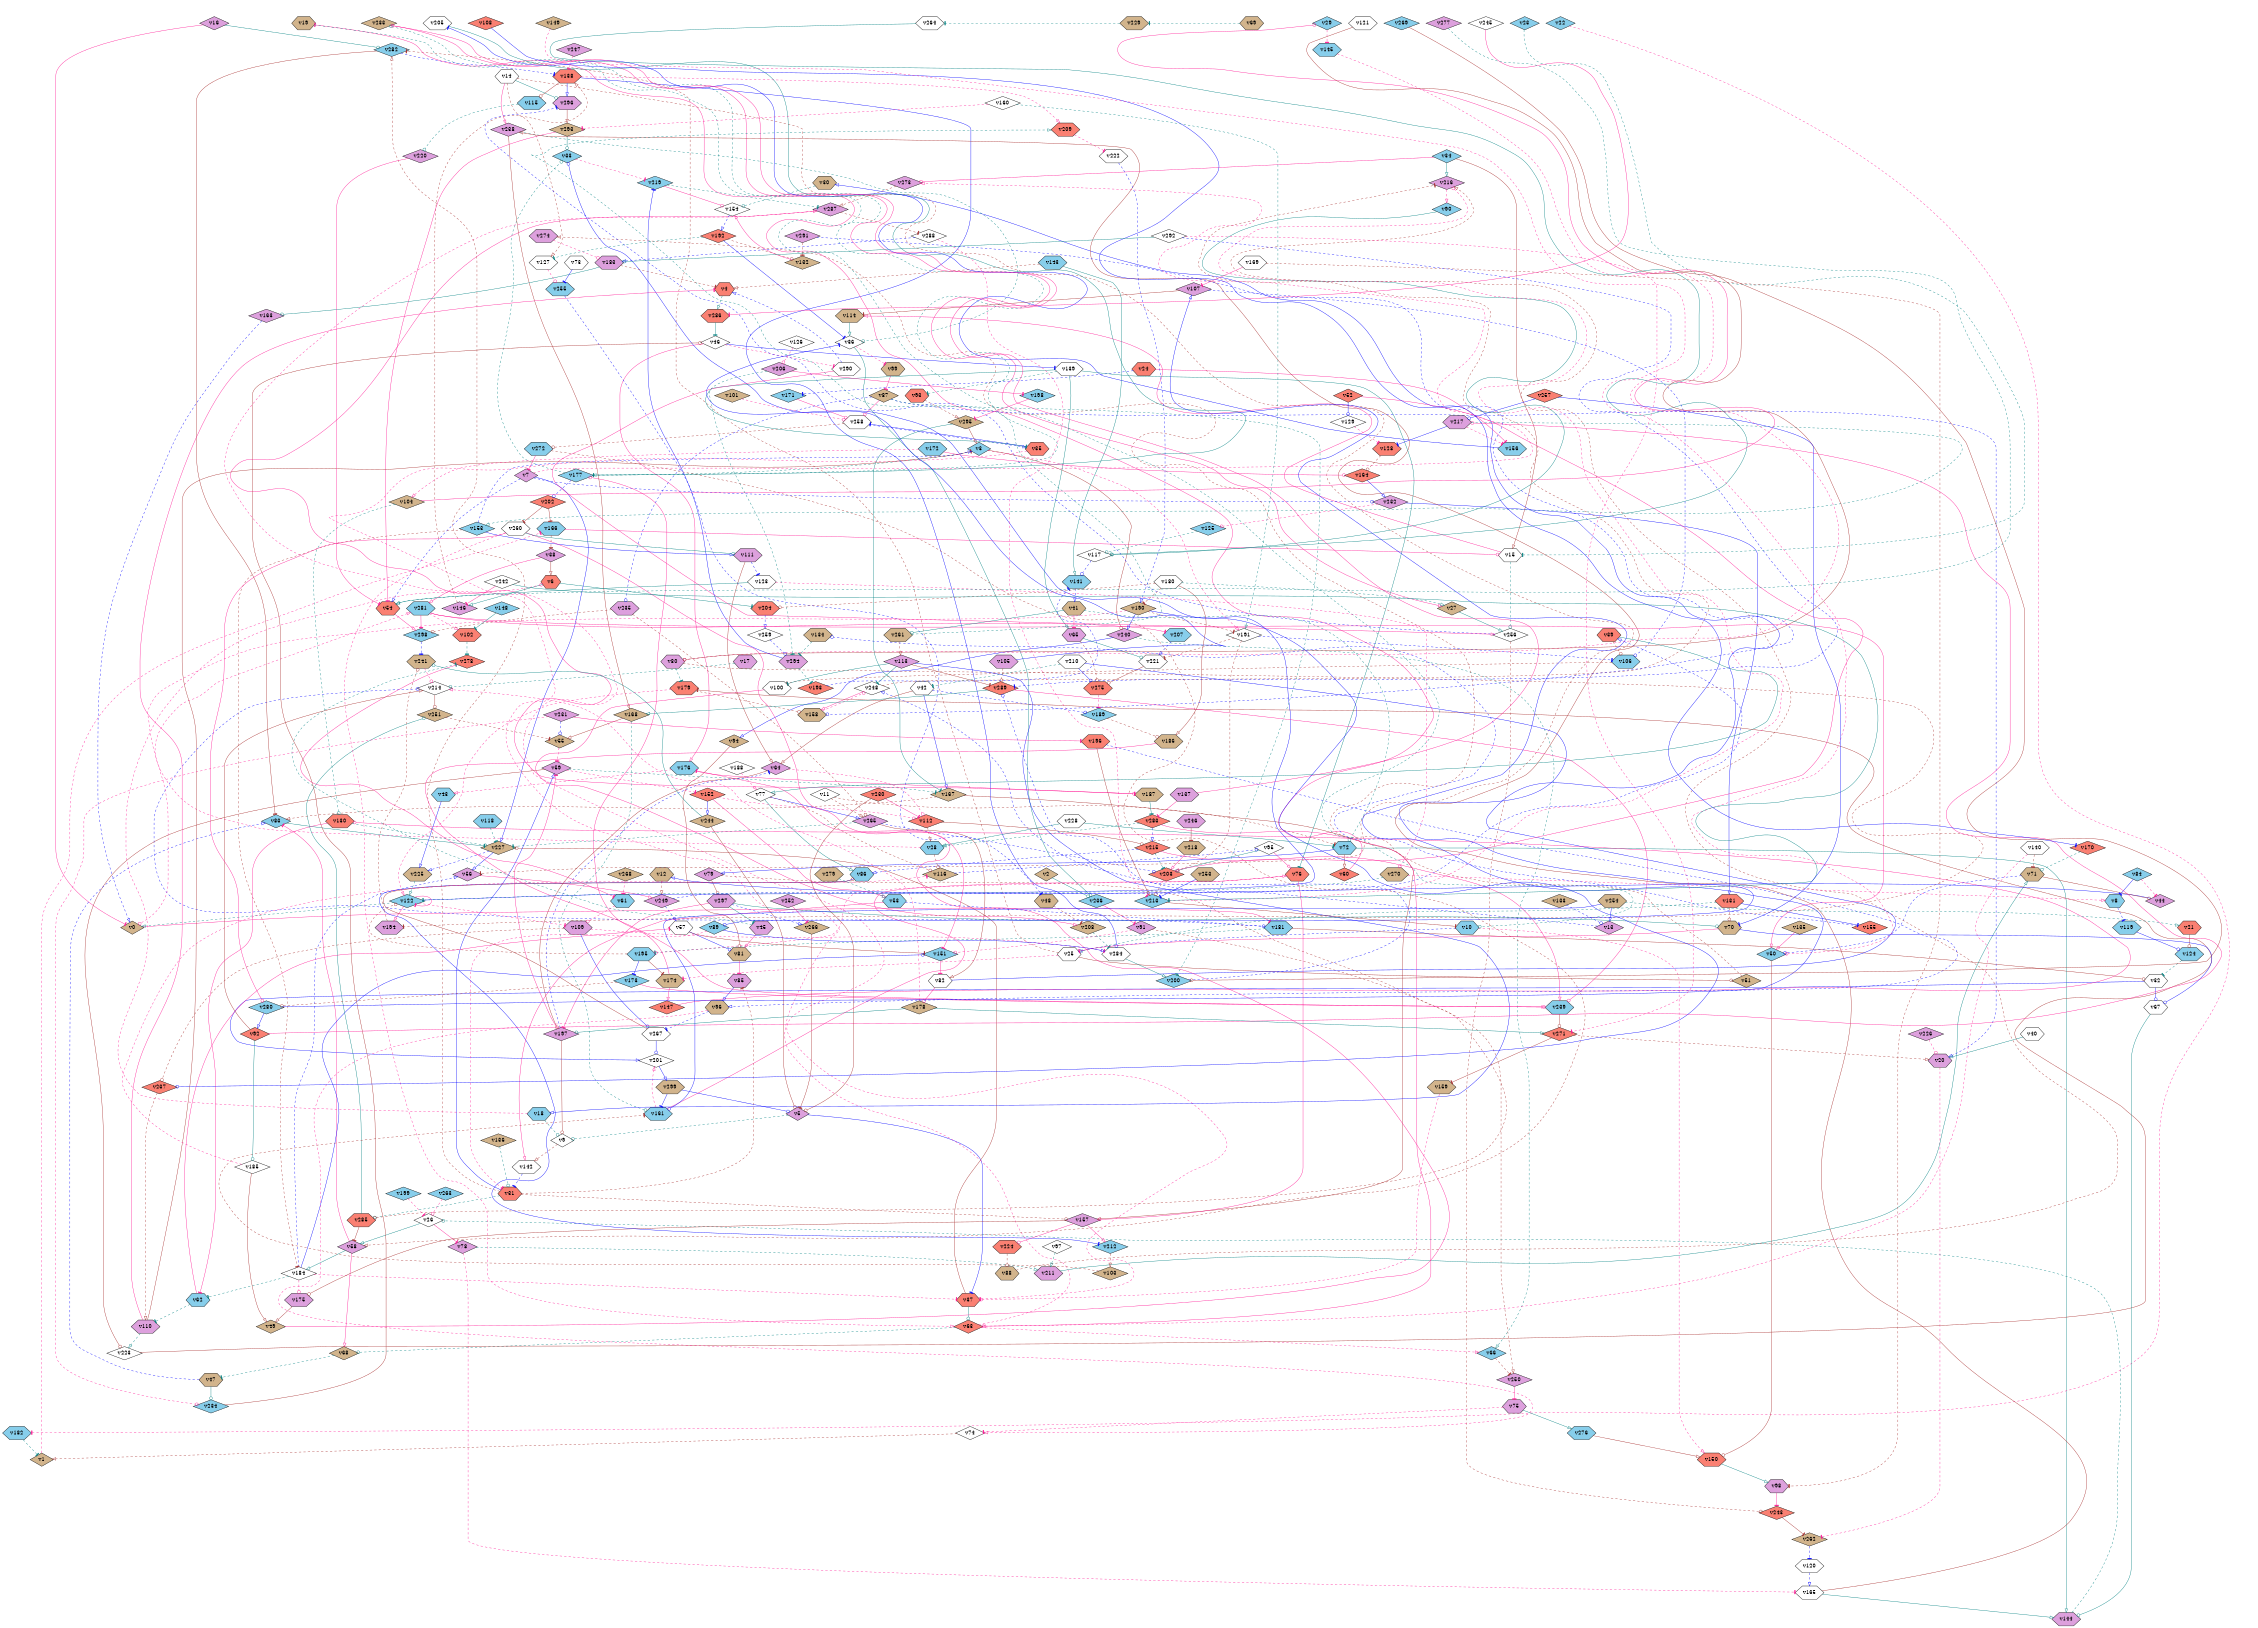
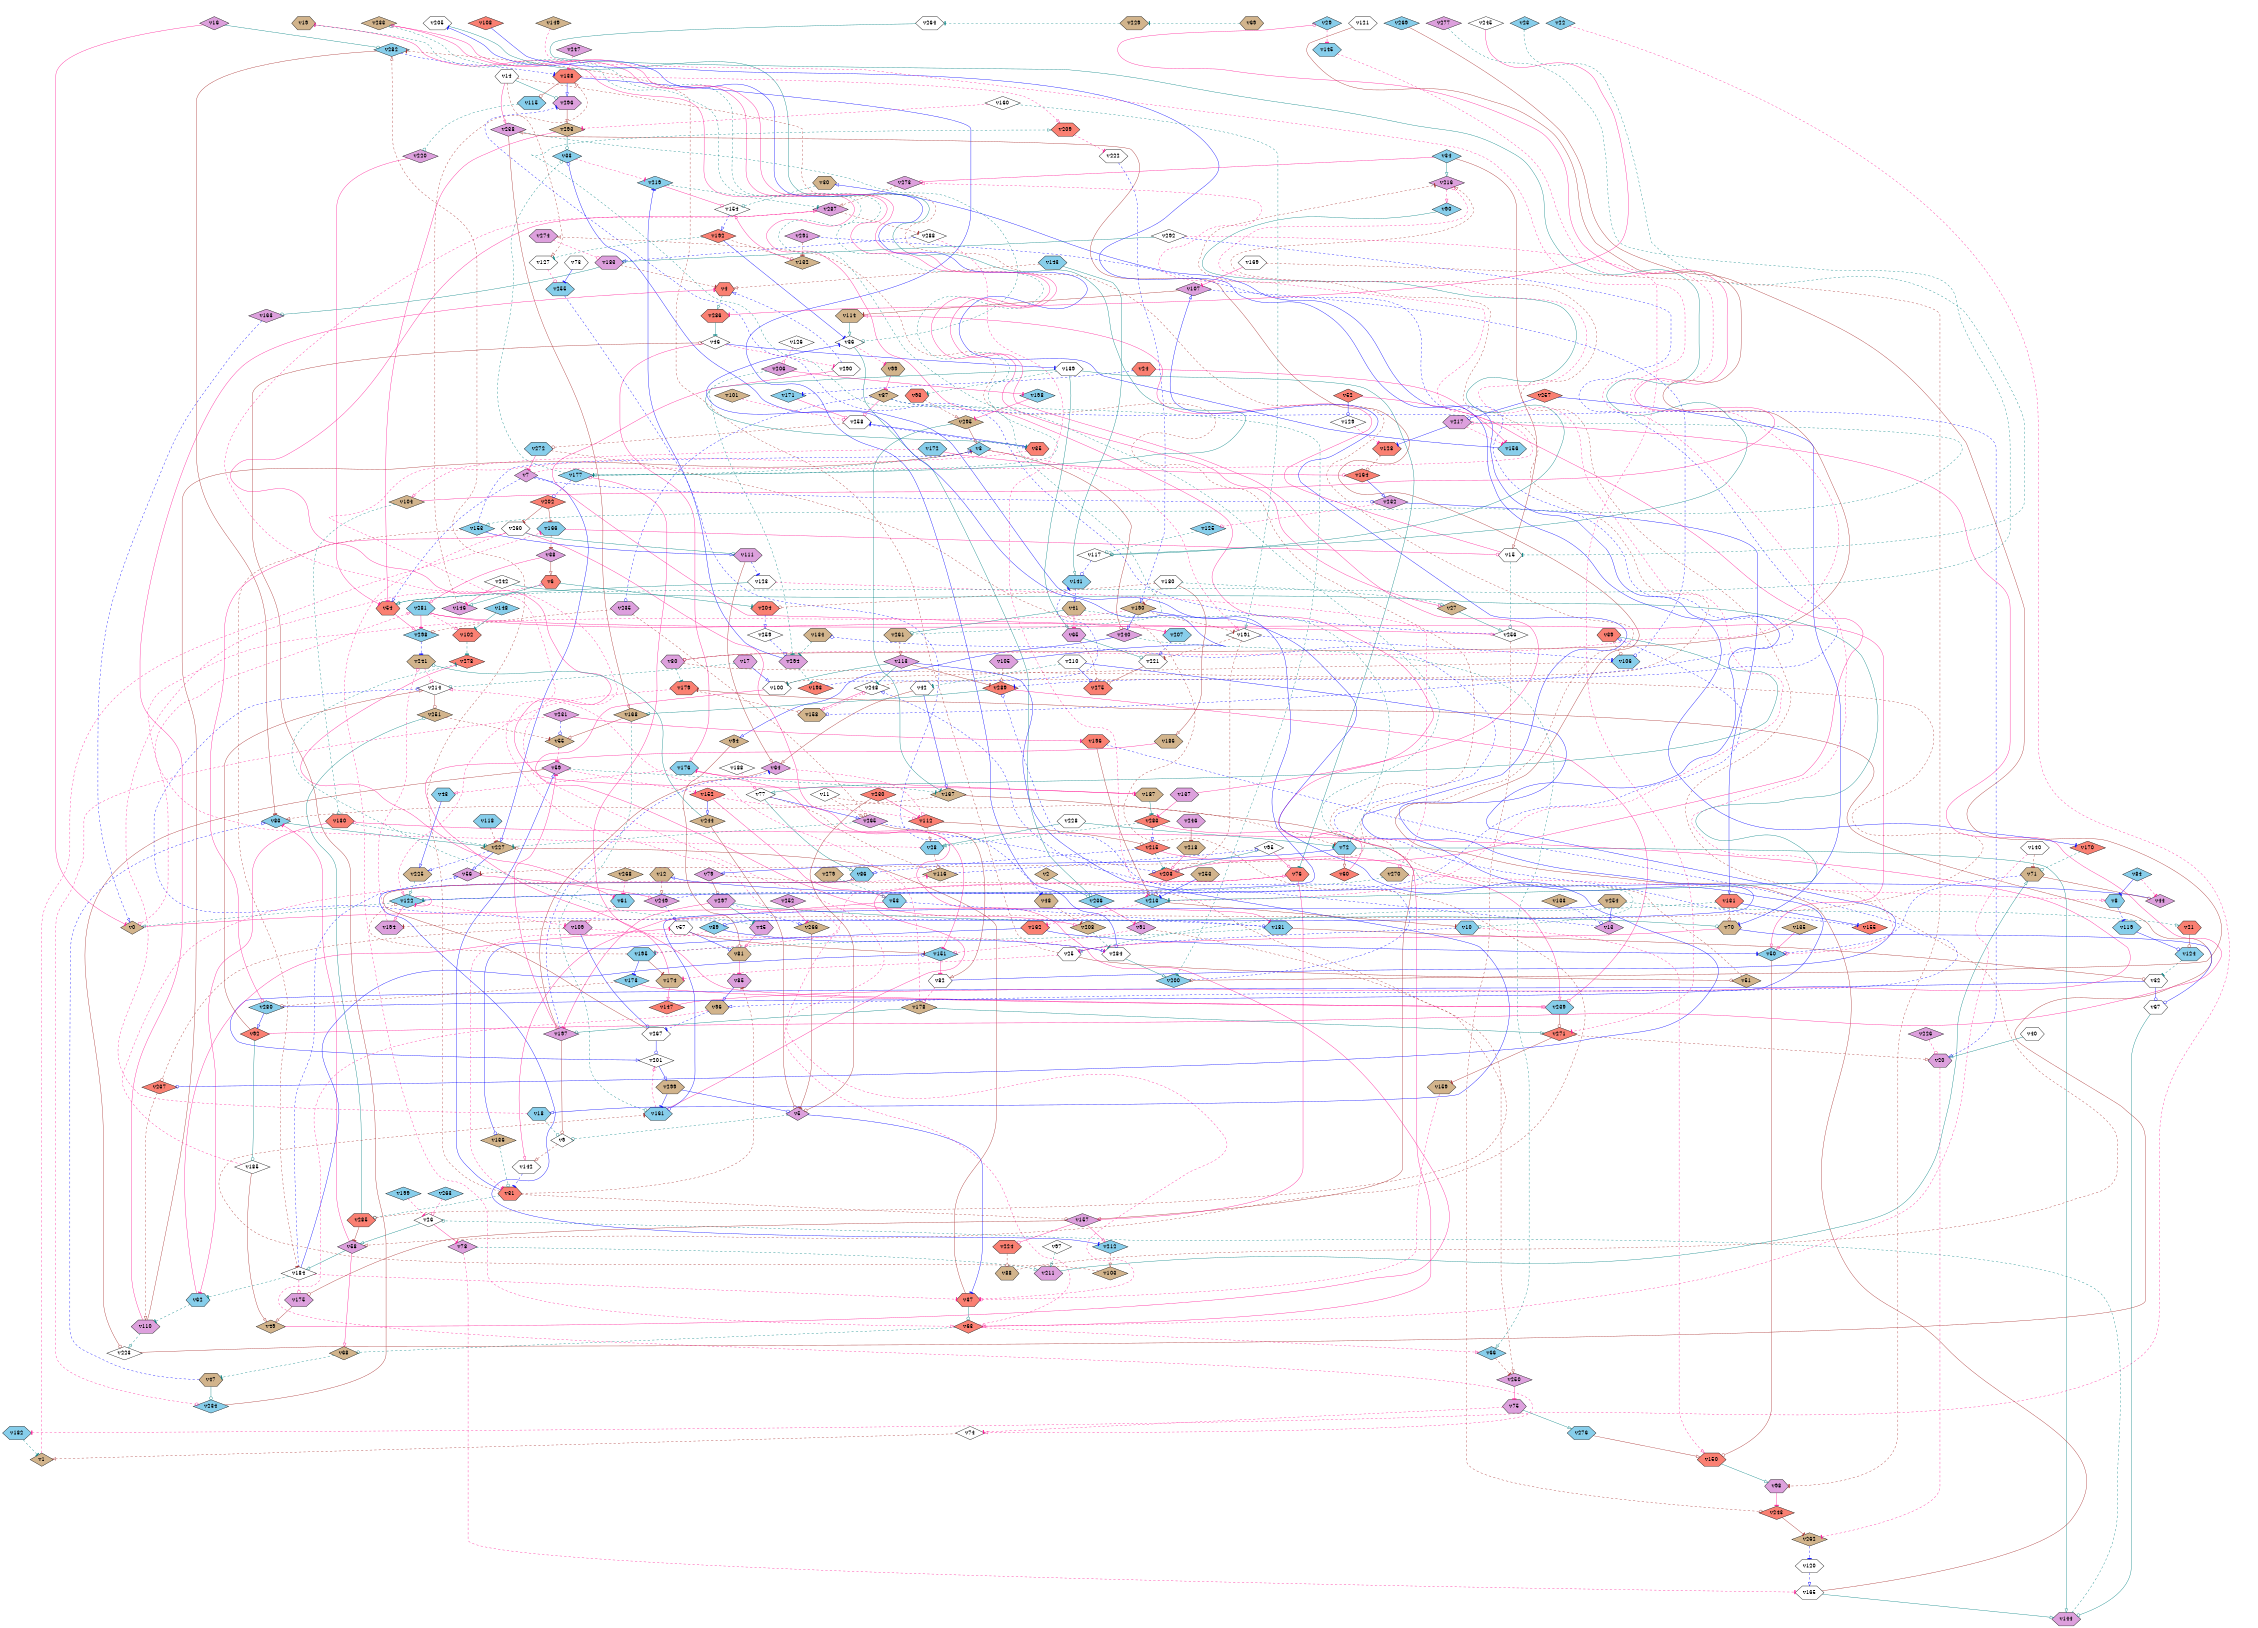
none -> (759, 673)
(1099, 715) -> none
(399, 798) -> (399, 798)
(493, 834) -> (493, 834)
none -> (1035, 928)
(930, 994) -> (930, 994)
